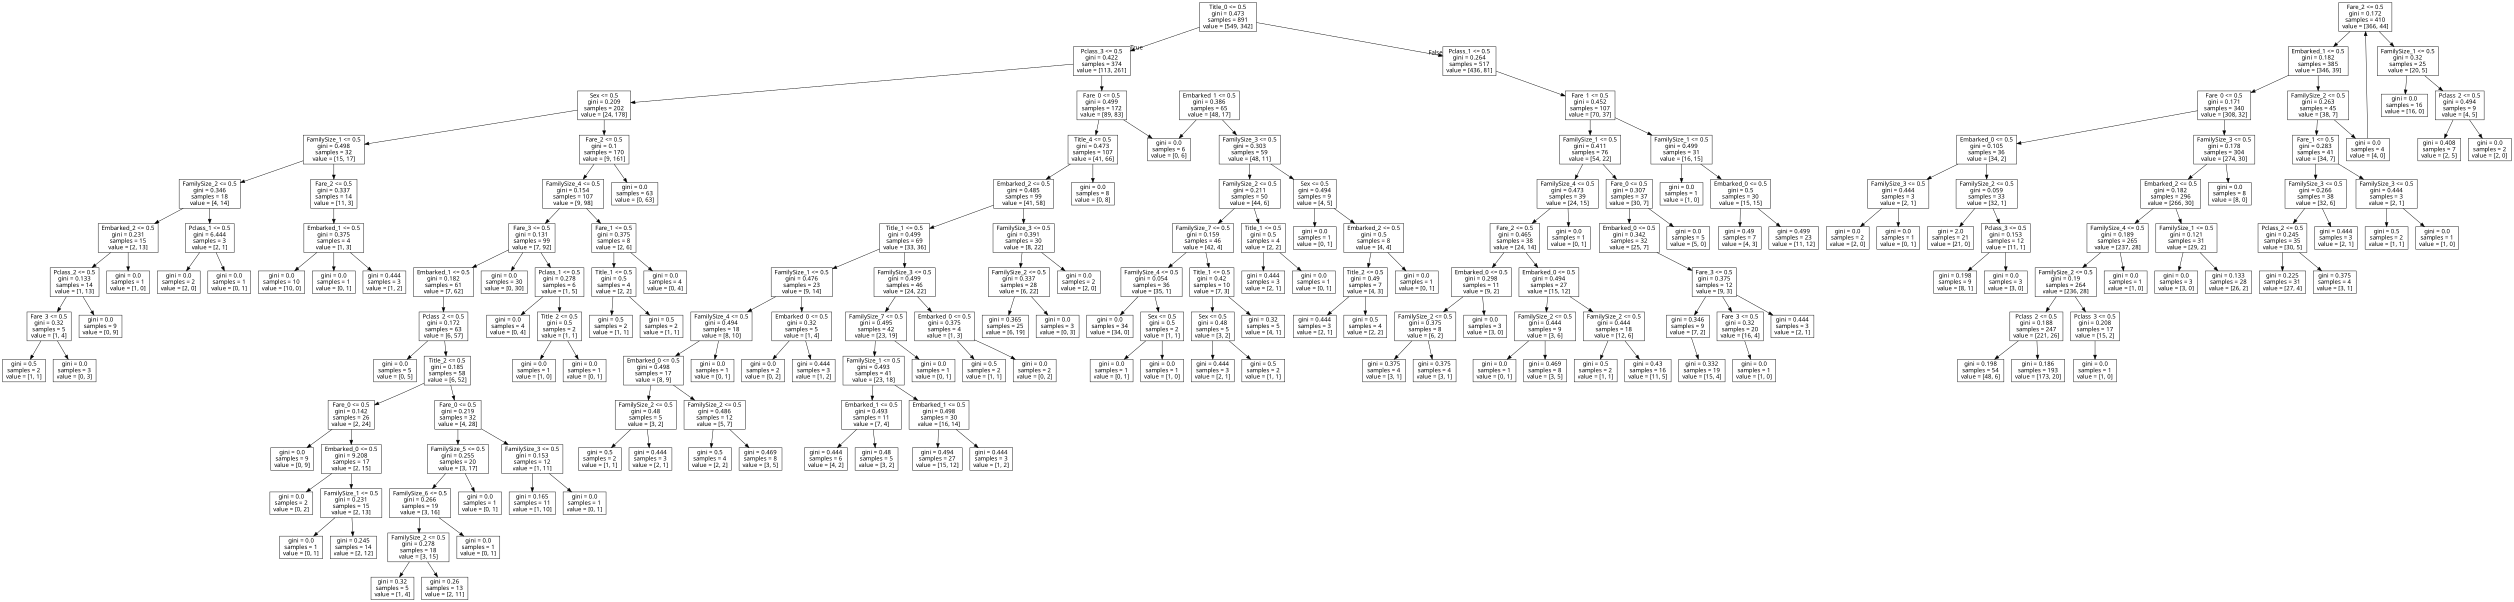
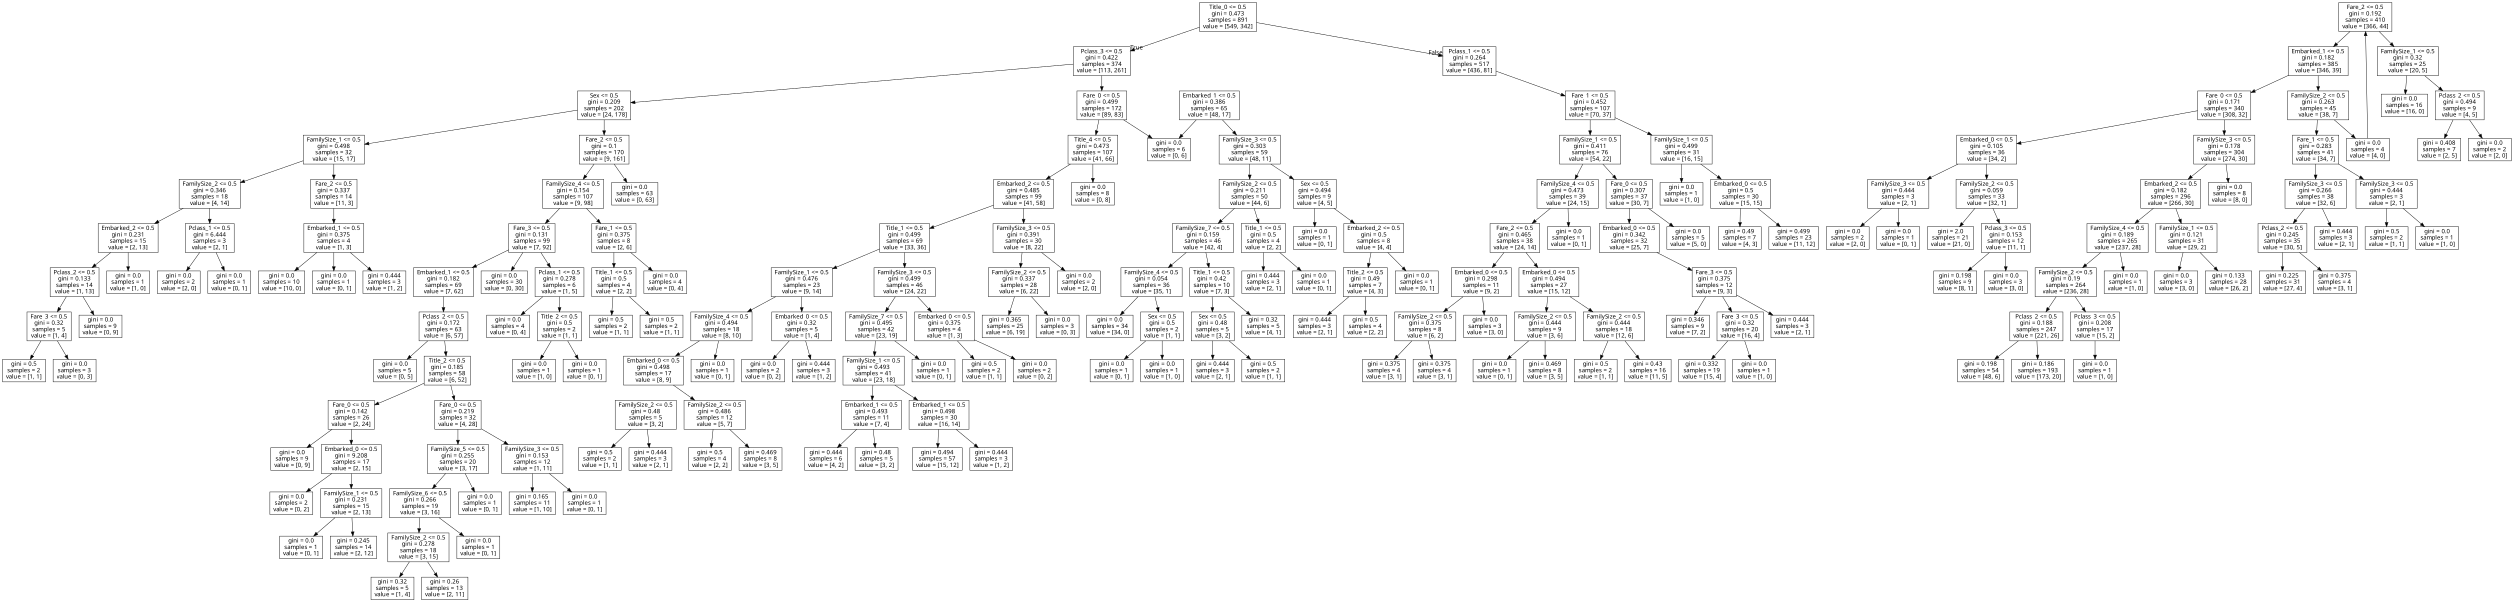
(2365, 17) -> (2365, 17)
(443, 282) -> (443, 282)
(1694, 346) -> (1721, 348)
(650, 391) -> none
(937, 459) -> (937, 459)
